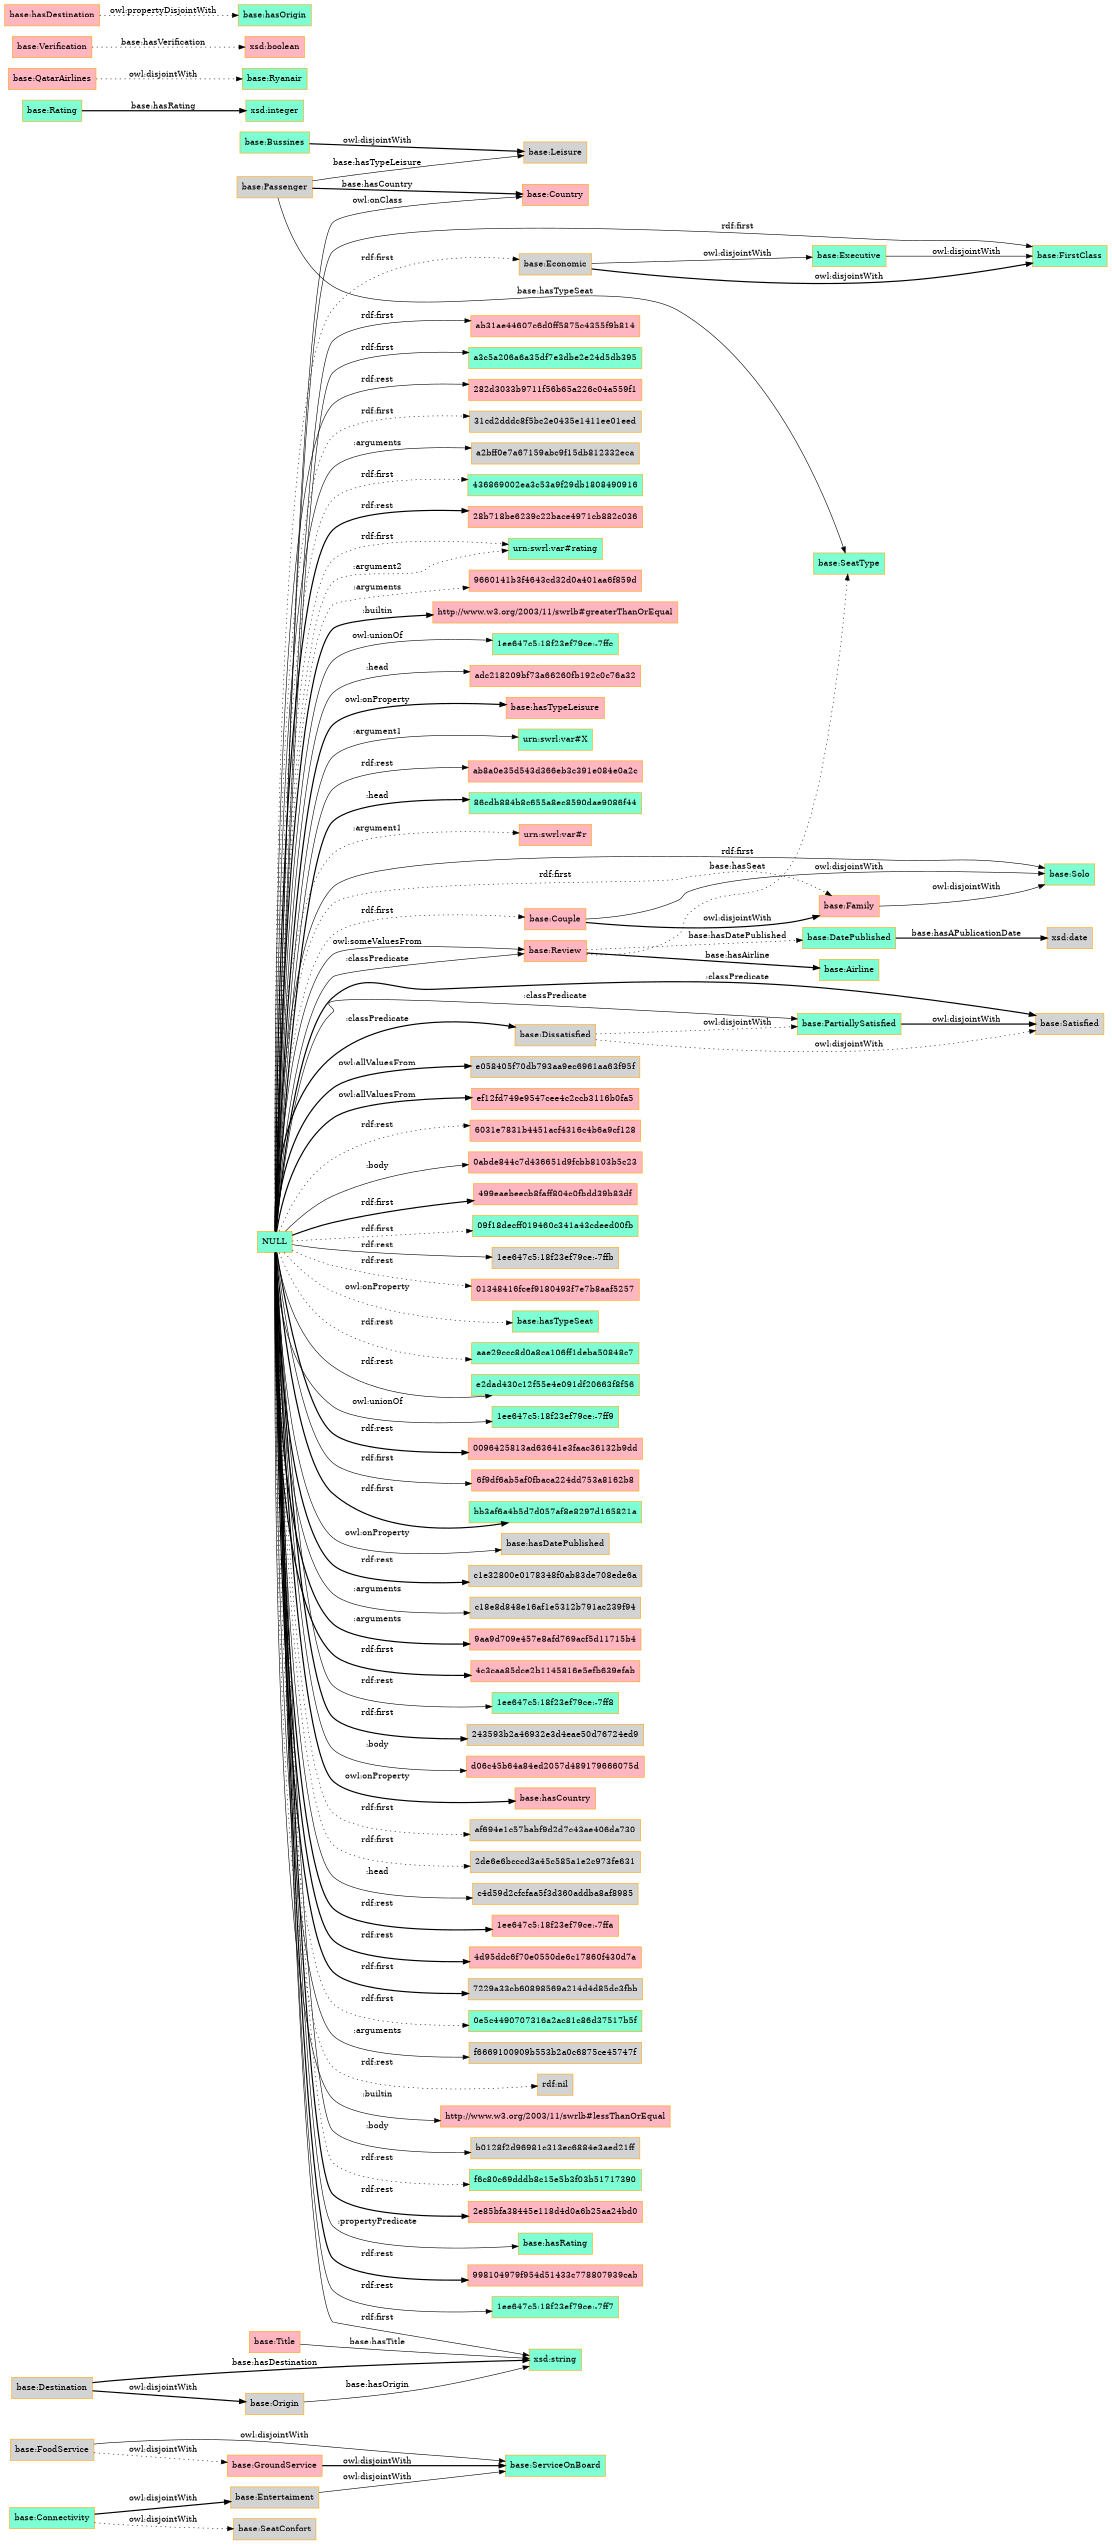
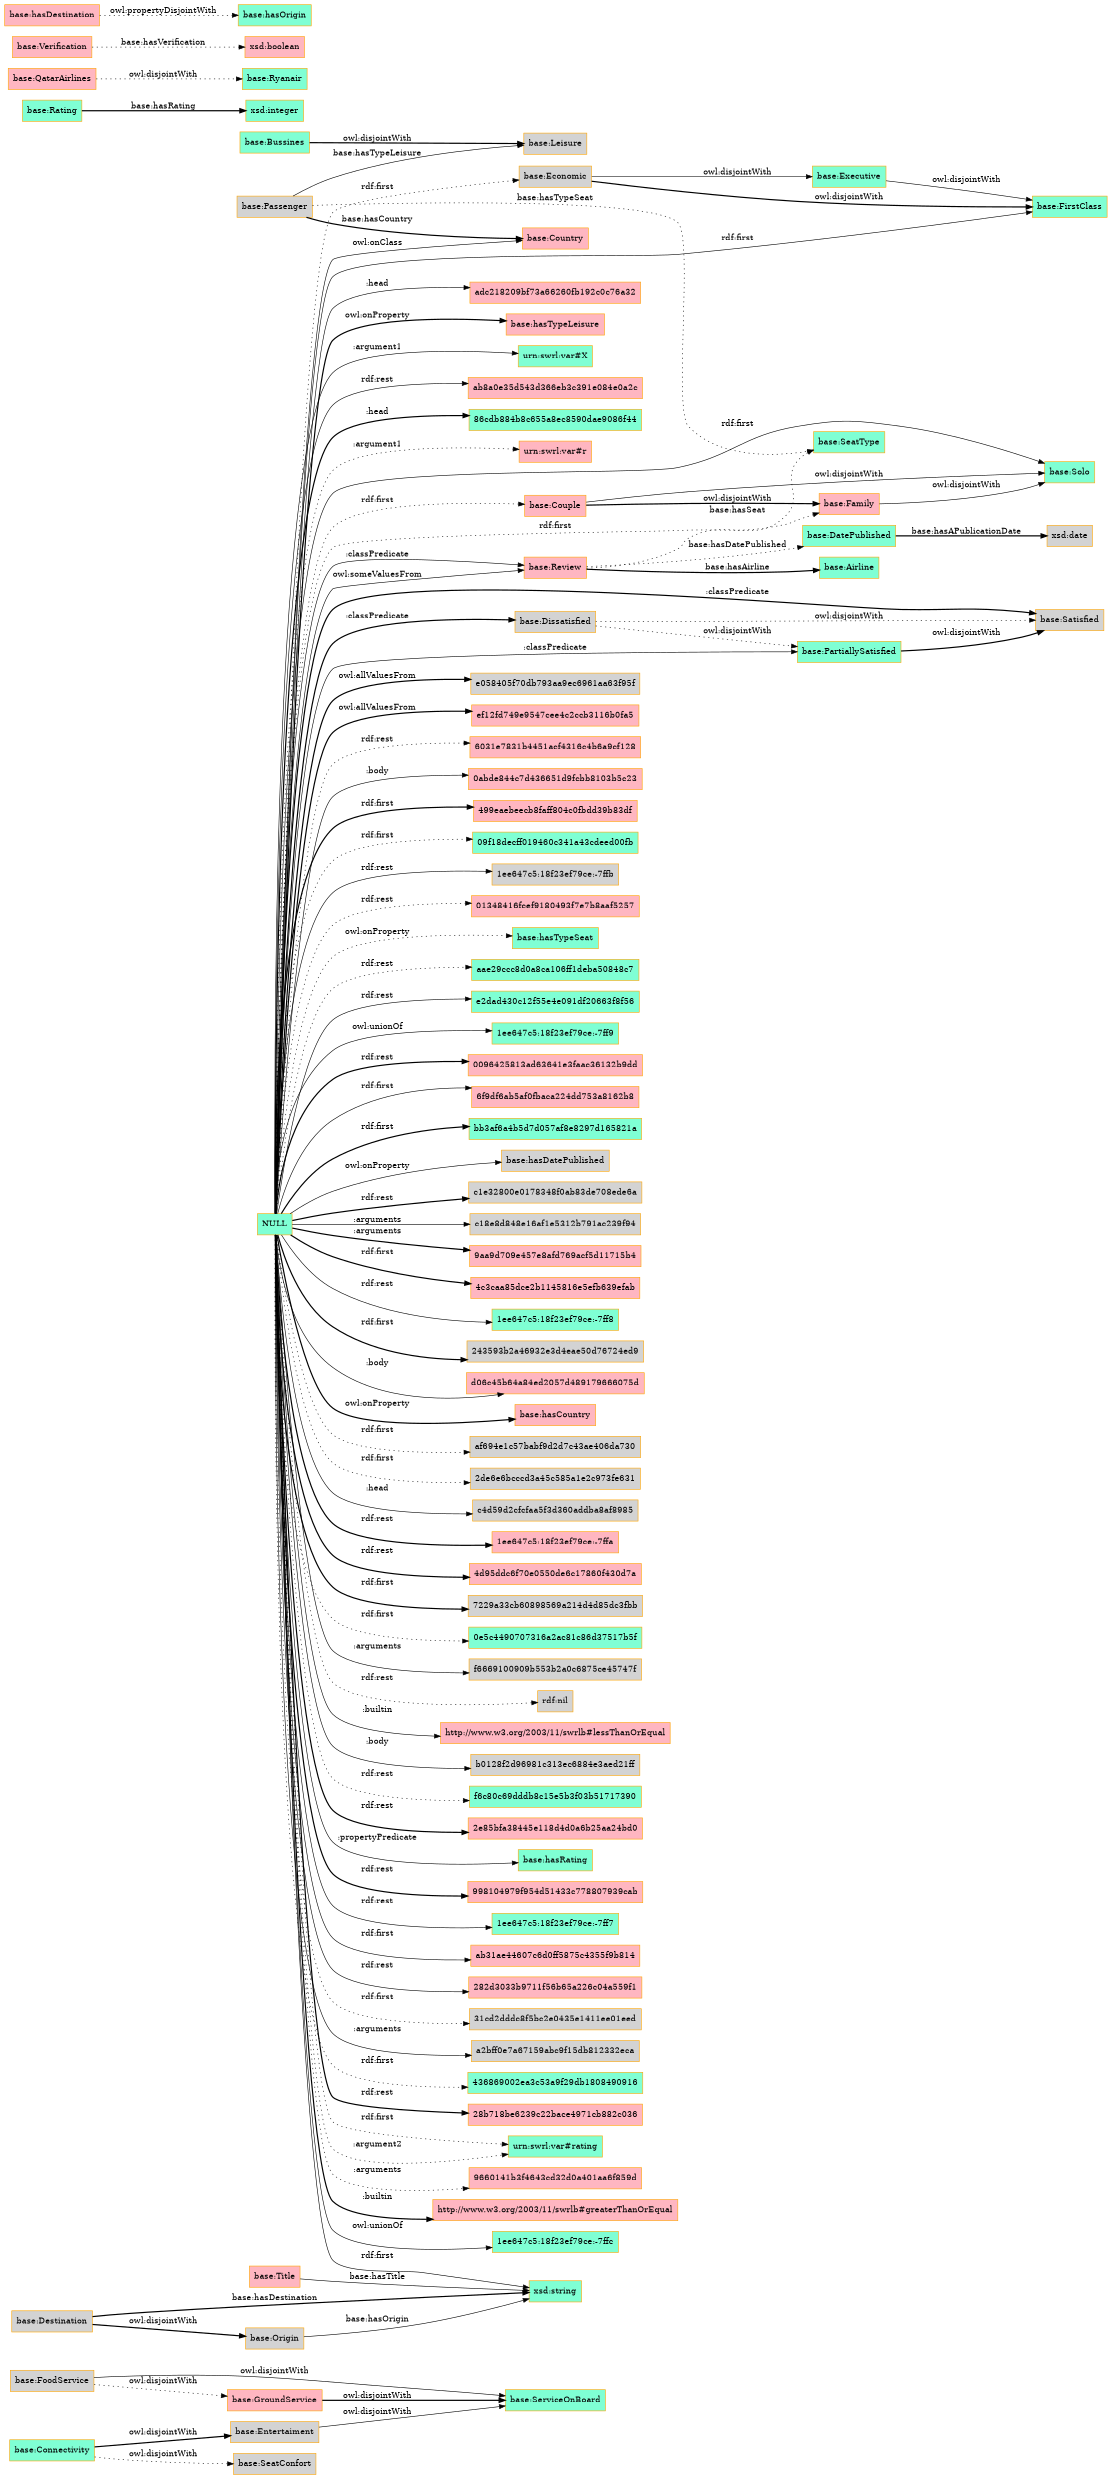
(599, 296) -> (661, 216)
(555, 358) -> none
